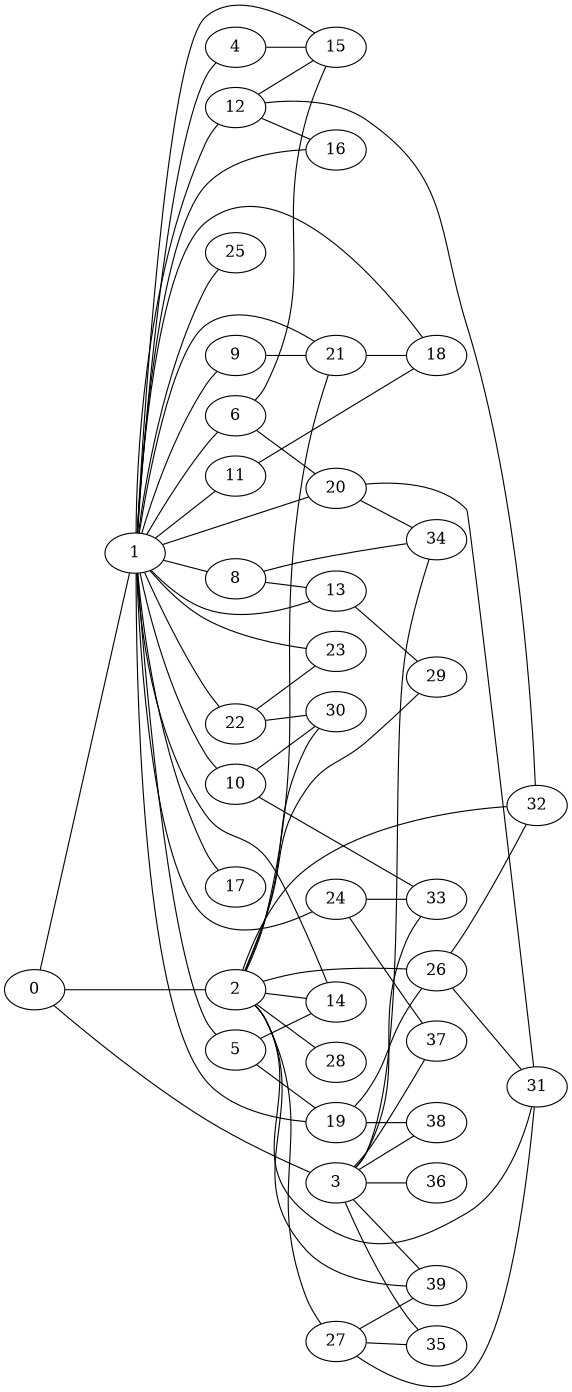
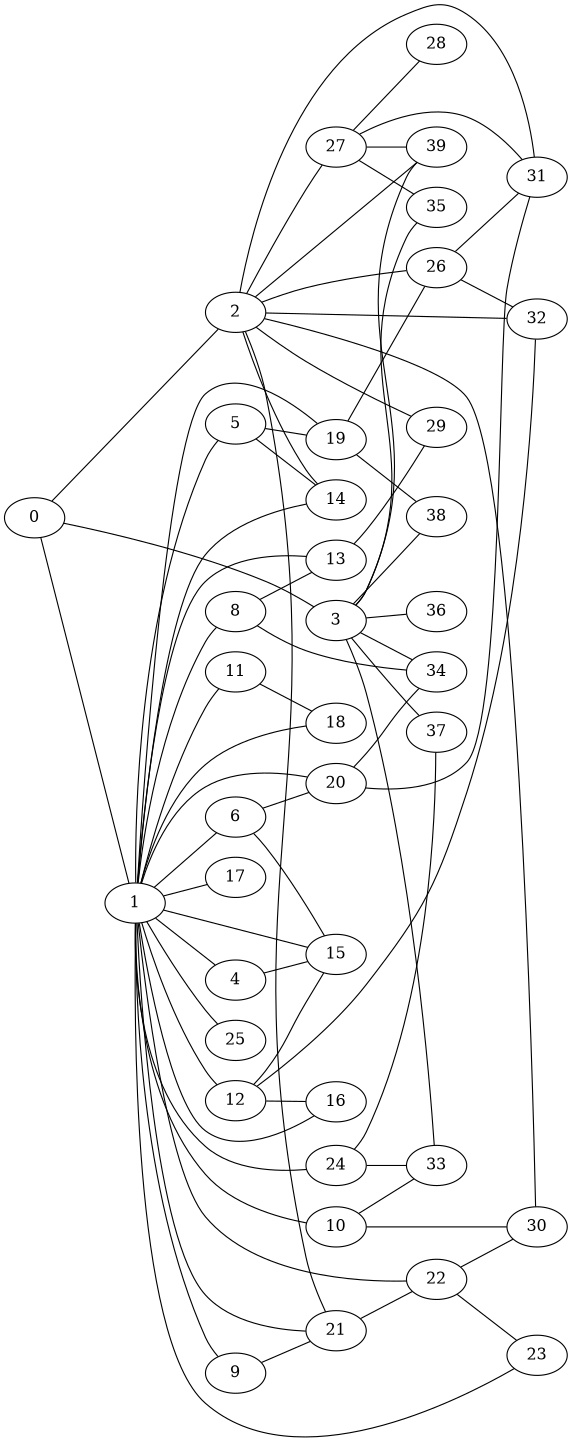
(387, 355) -> (386, 1305)
(279, 1021) -> (386, 96)
